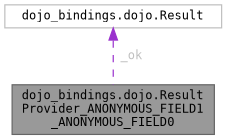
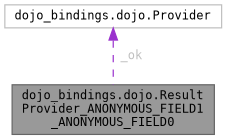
(113, 16) -> (113, 16)
